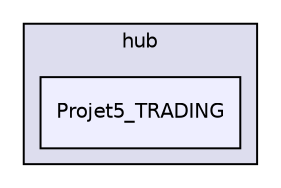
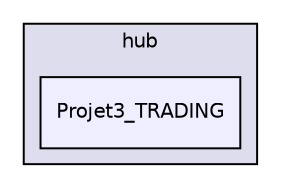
(140, 113) -> (140, 113)
